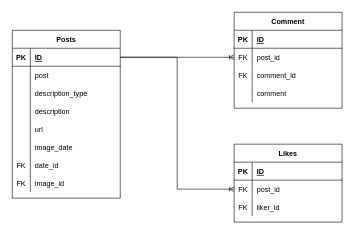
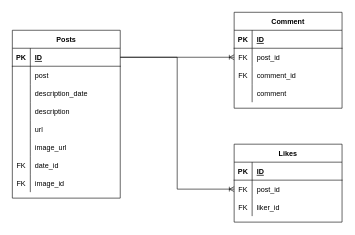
(65, 94) -> (65, 94)
(54, 148) -> (51, 148)
